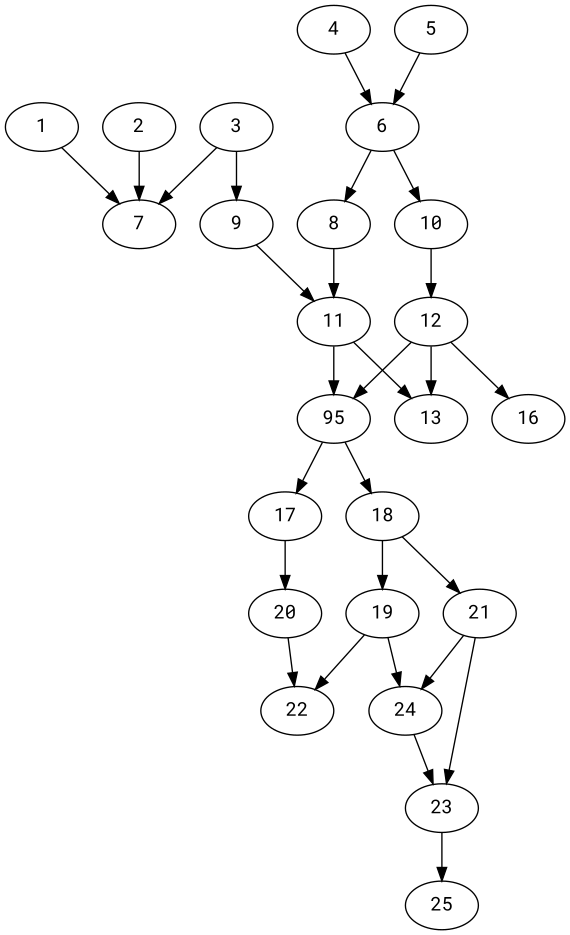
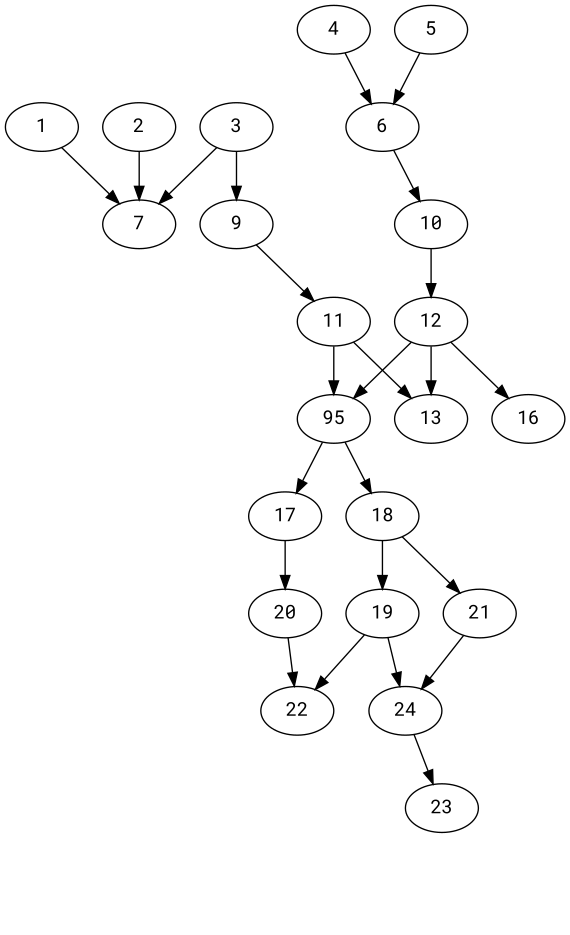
(334, 224) -> none
(462, 704) -> none
(442, 905) -> none
